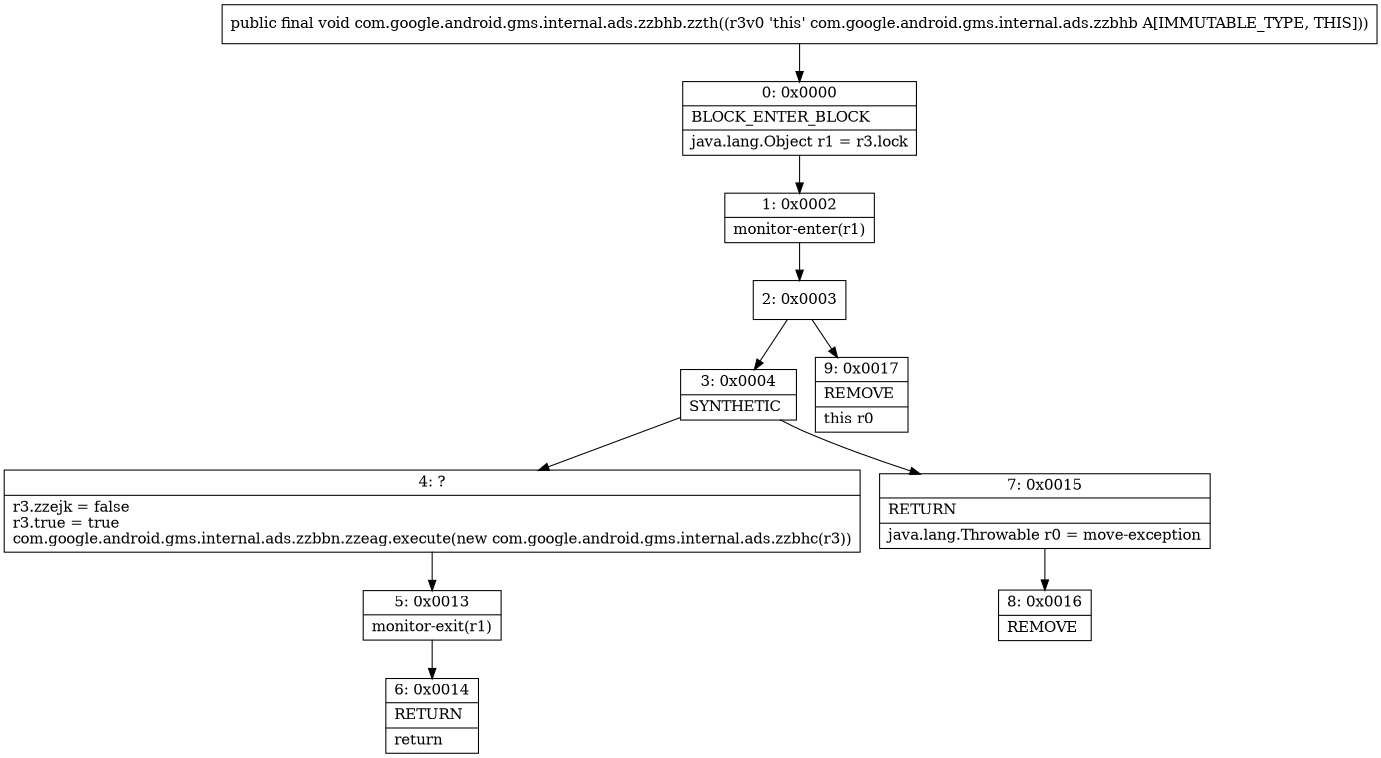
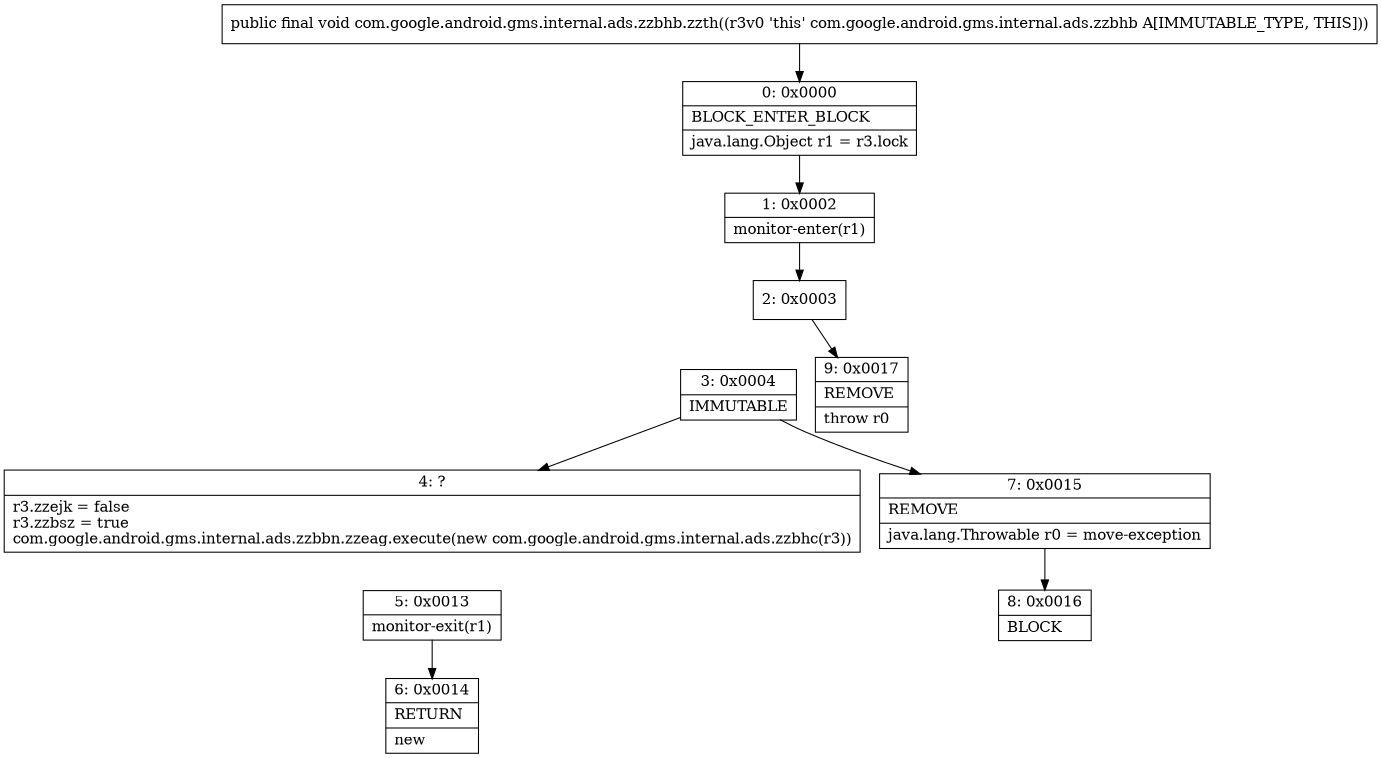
(774, 340) -> none
(735, 407) -> (739, 407)
(849, 419) -> (857, 419)
(922, 510) -> (923, 510)
(66, 523) -> (71, 523)
(432, 566) -> none
(1042, 627) -> (1034, 627)
(418, 740) -> (410, 740)
